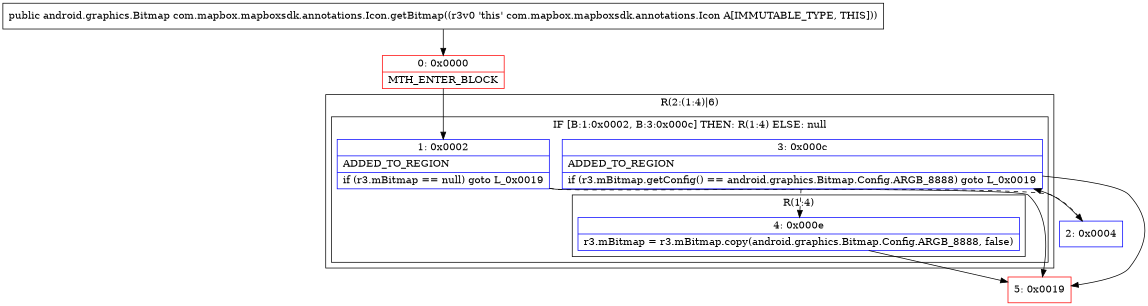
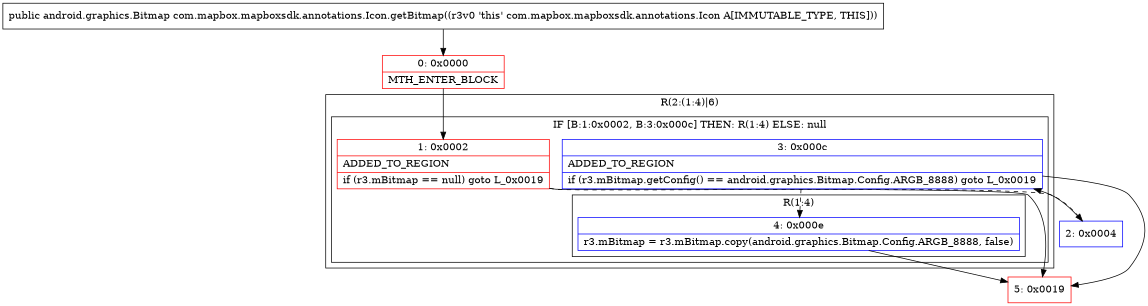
(443, 164) -> (443, 164)
